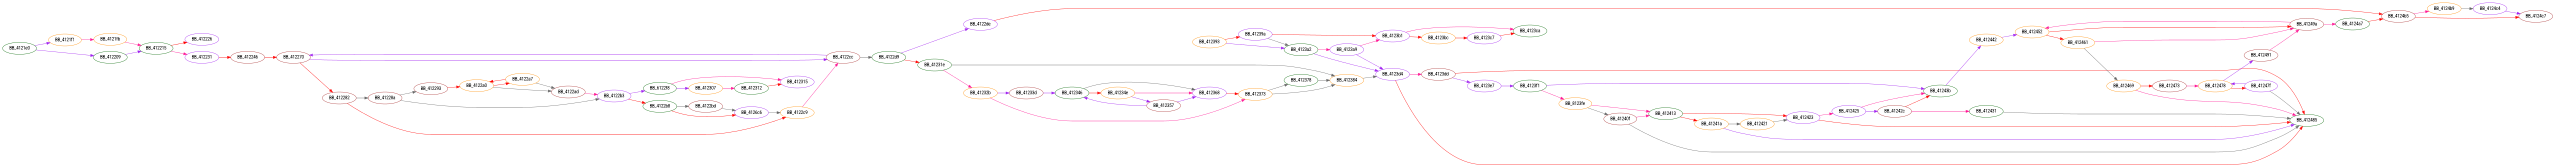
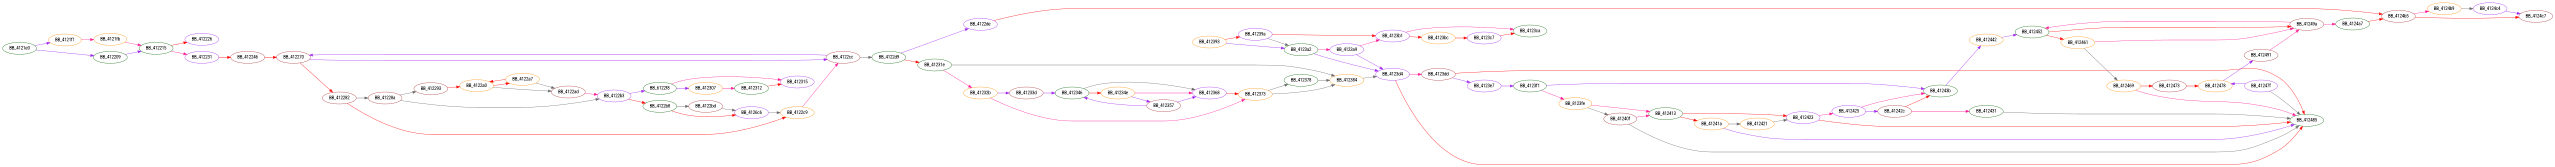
(2032, 32) -> (2032, 32)
(2191, 86) -> (2191, 86)
(2237, 88) -> none
